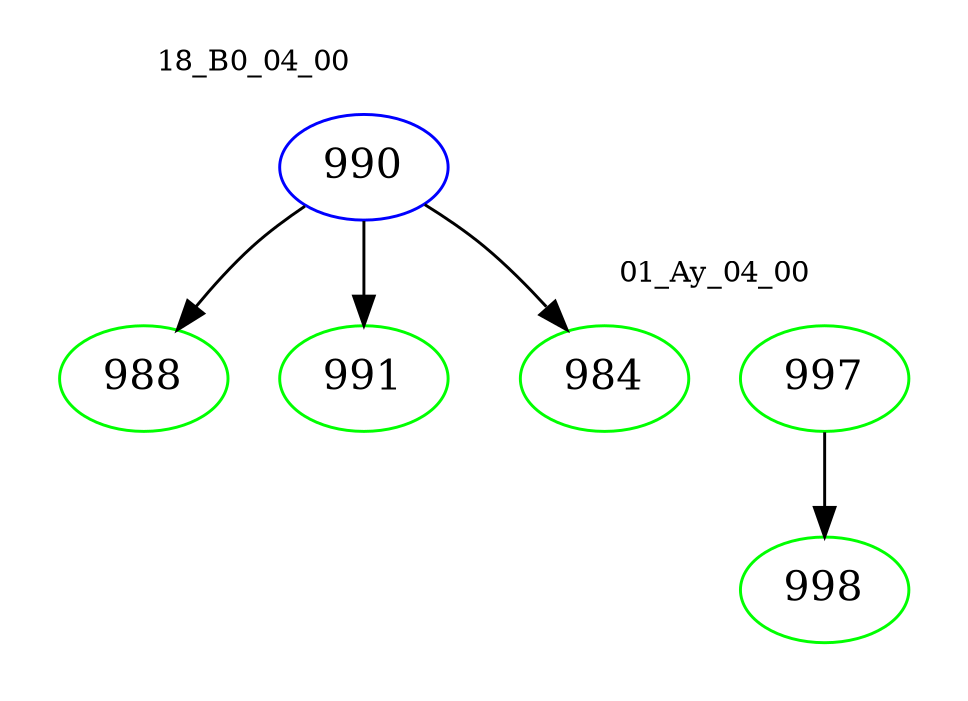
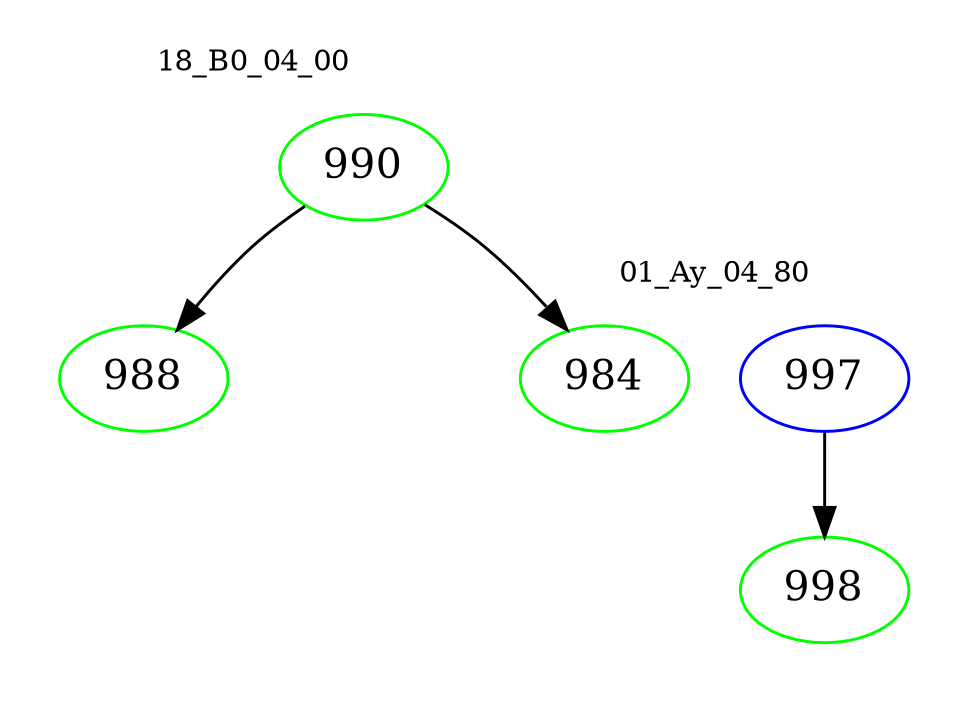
(364, 167) -> (364, 167)
(715, 274) -> (715, 274)
(364, 379) -> none
(825, 379) -> (825, 379)
